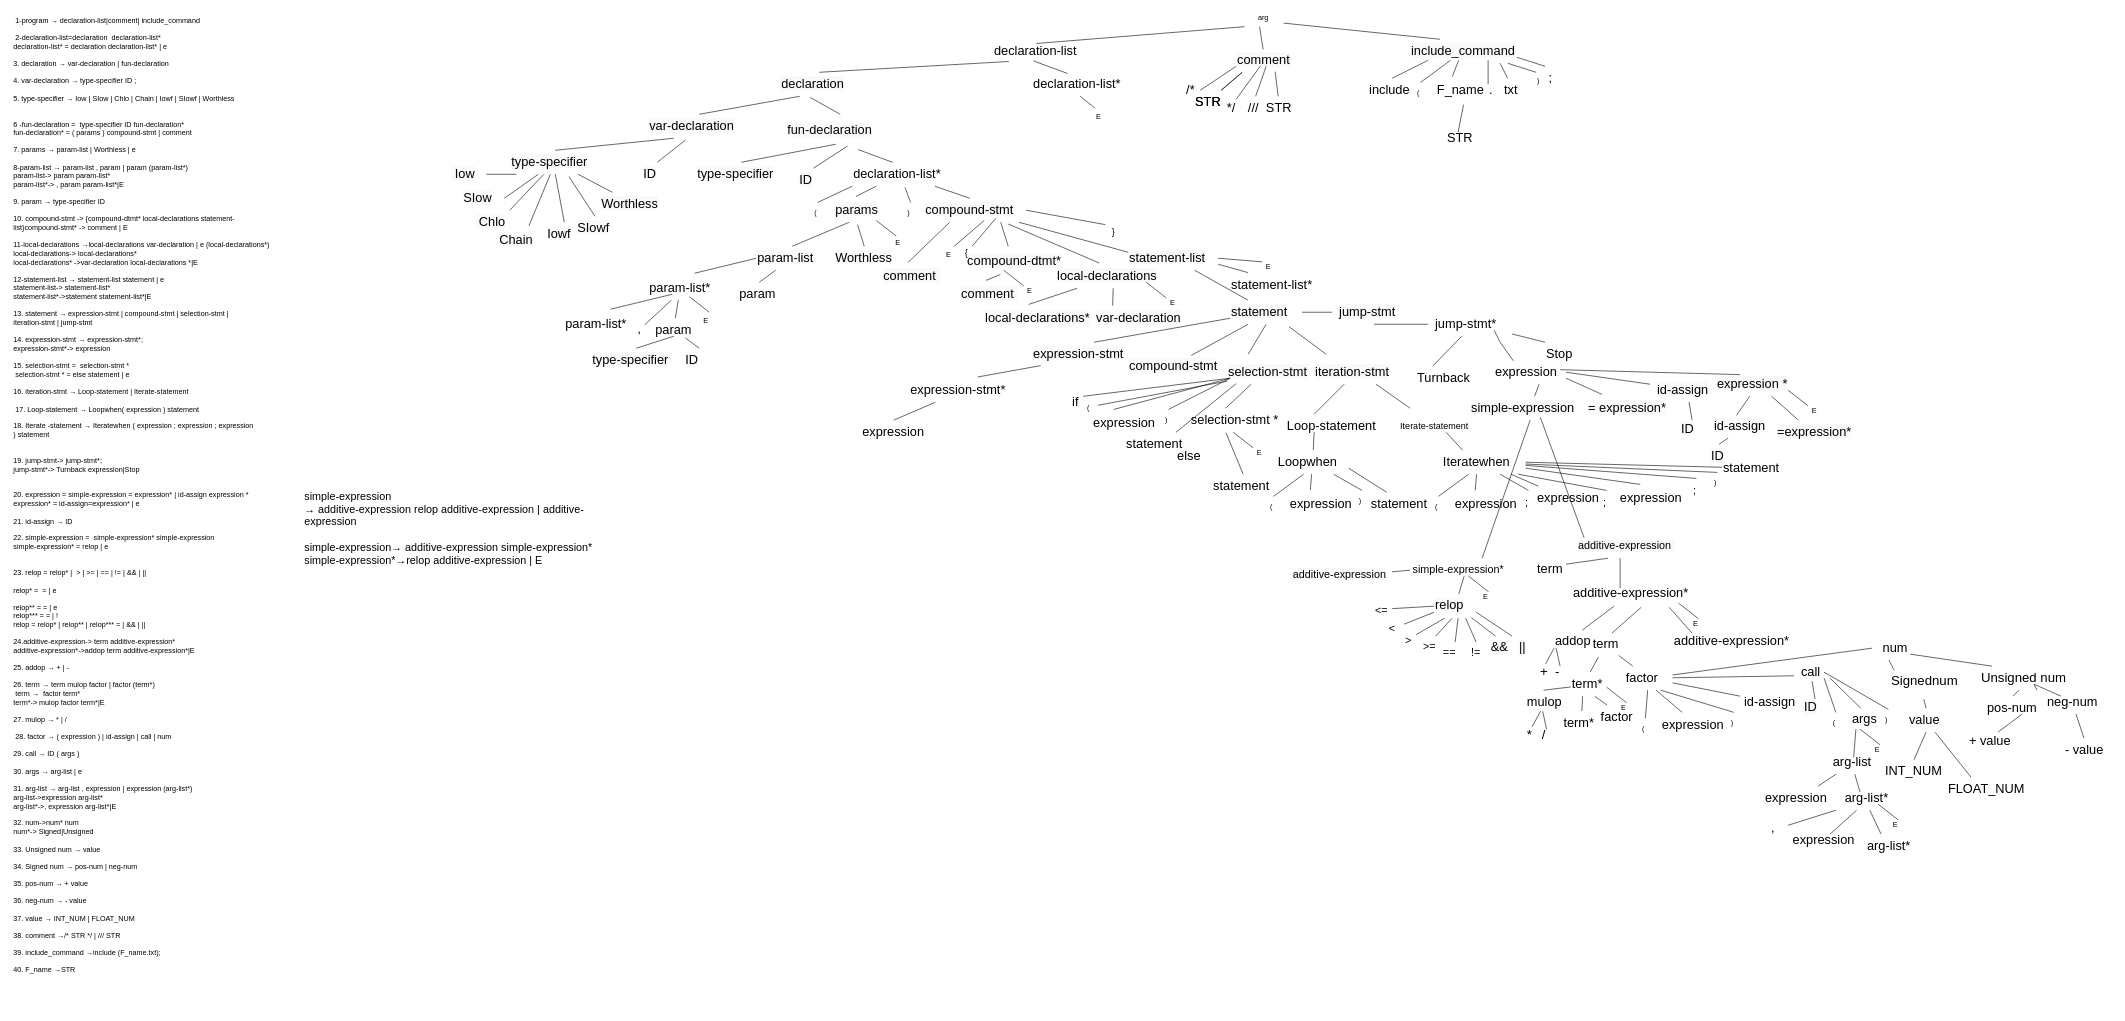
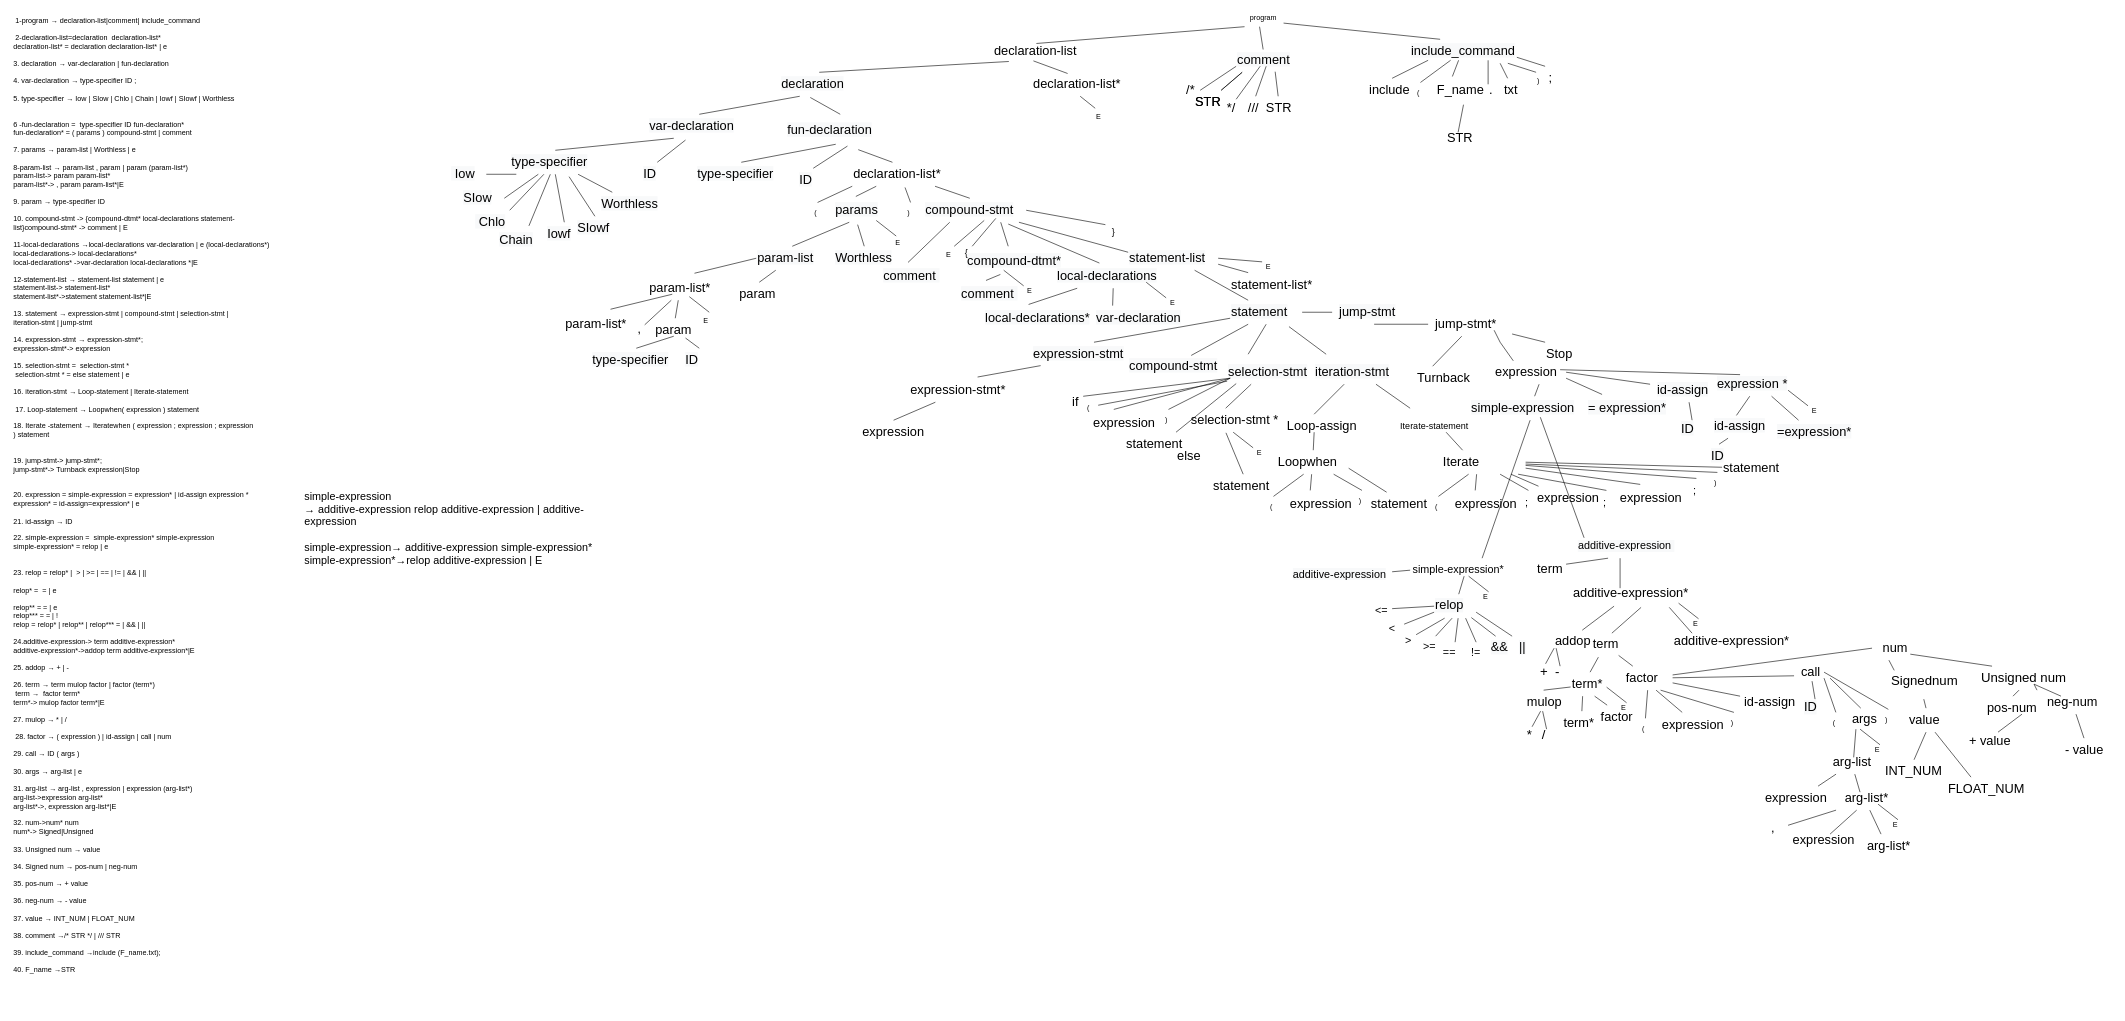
(1264, 18) -> (1264, 18)
(1323, 424) -> (1314, 424)
(1471, 460) -> (1461, 460)
